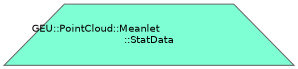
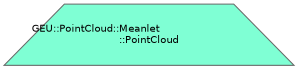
(149, 35) -> (149, 35)
